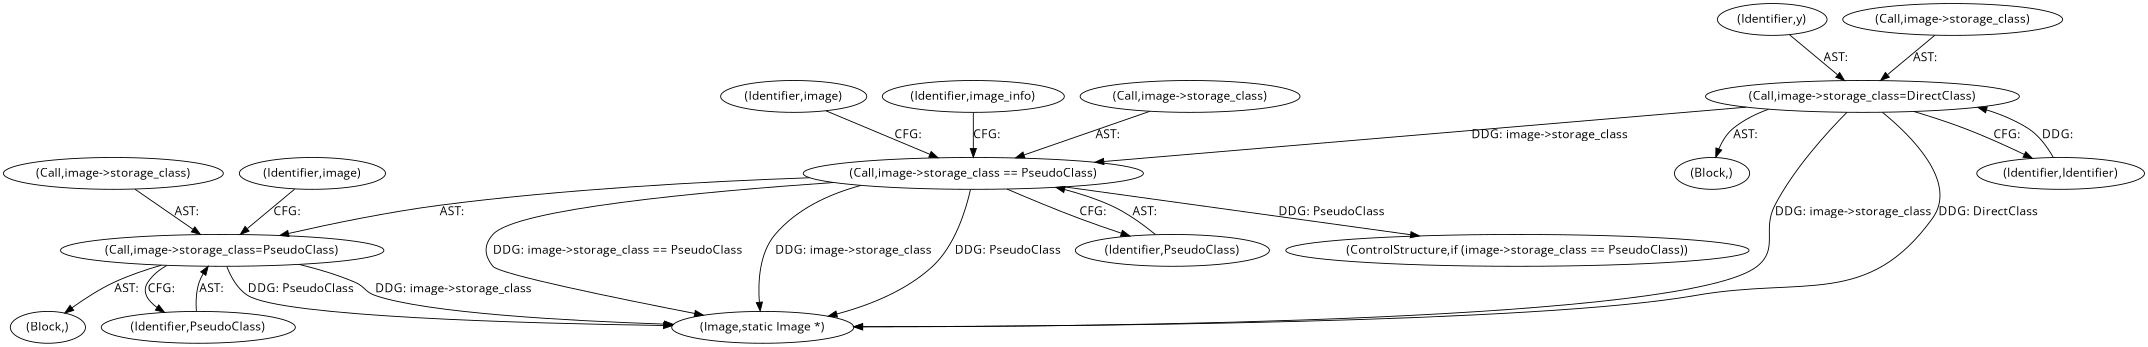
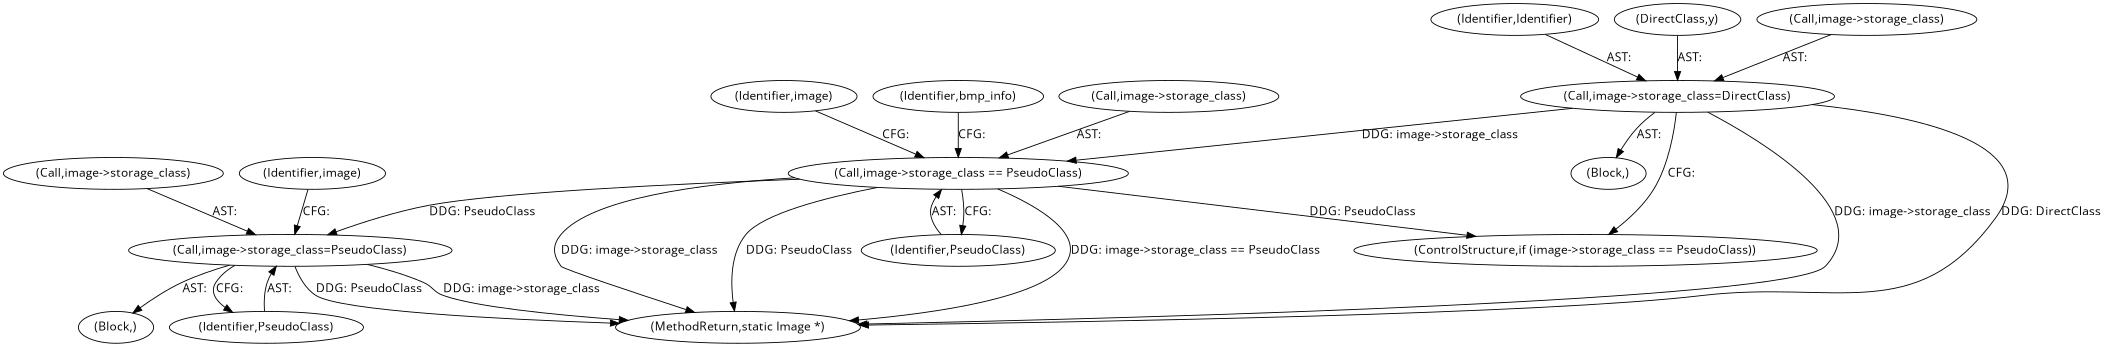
(1772, 19) -> (1678, 19)
(973, 96) -> (958, 96)
(1970, 131) -> (1660, 178)
(2060, 135) -> (1621, 58)
(454, 212) -> (483, 212)
(763, 327) -> (738, 327)
